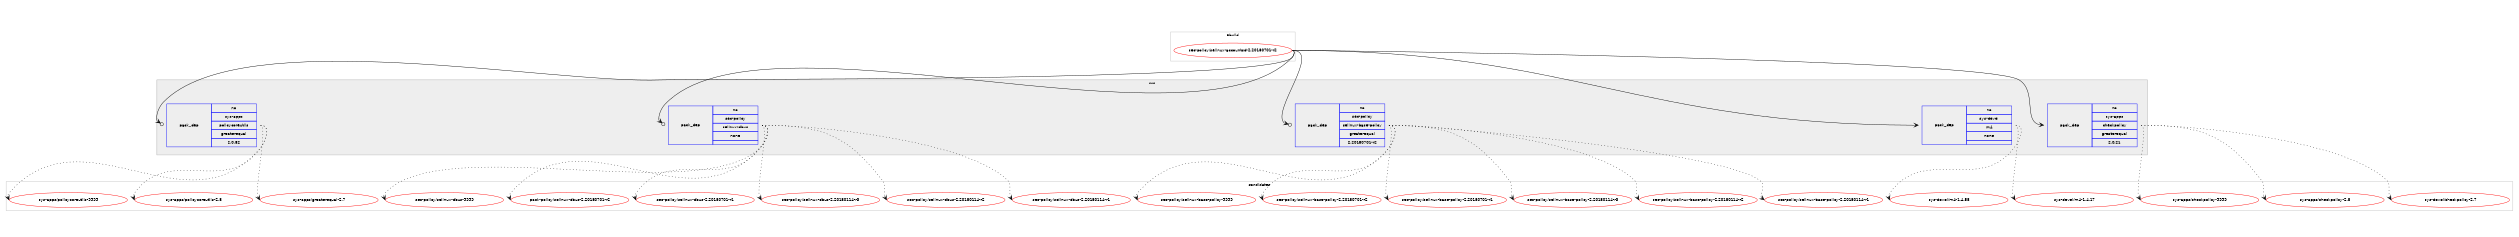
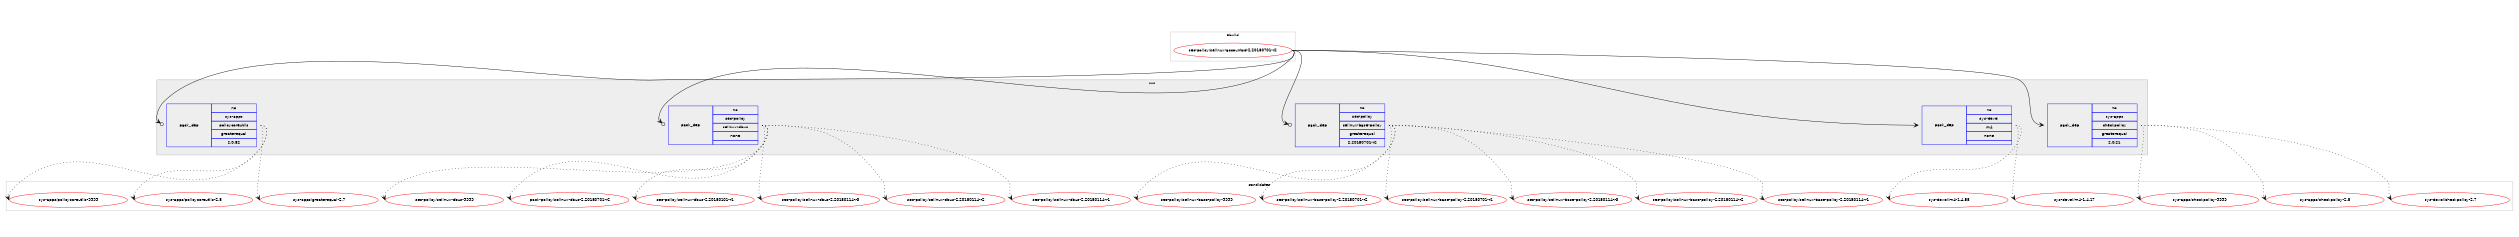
(695, 200) -> (695, 200)
